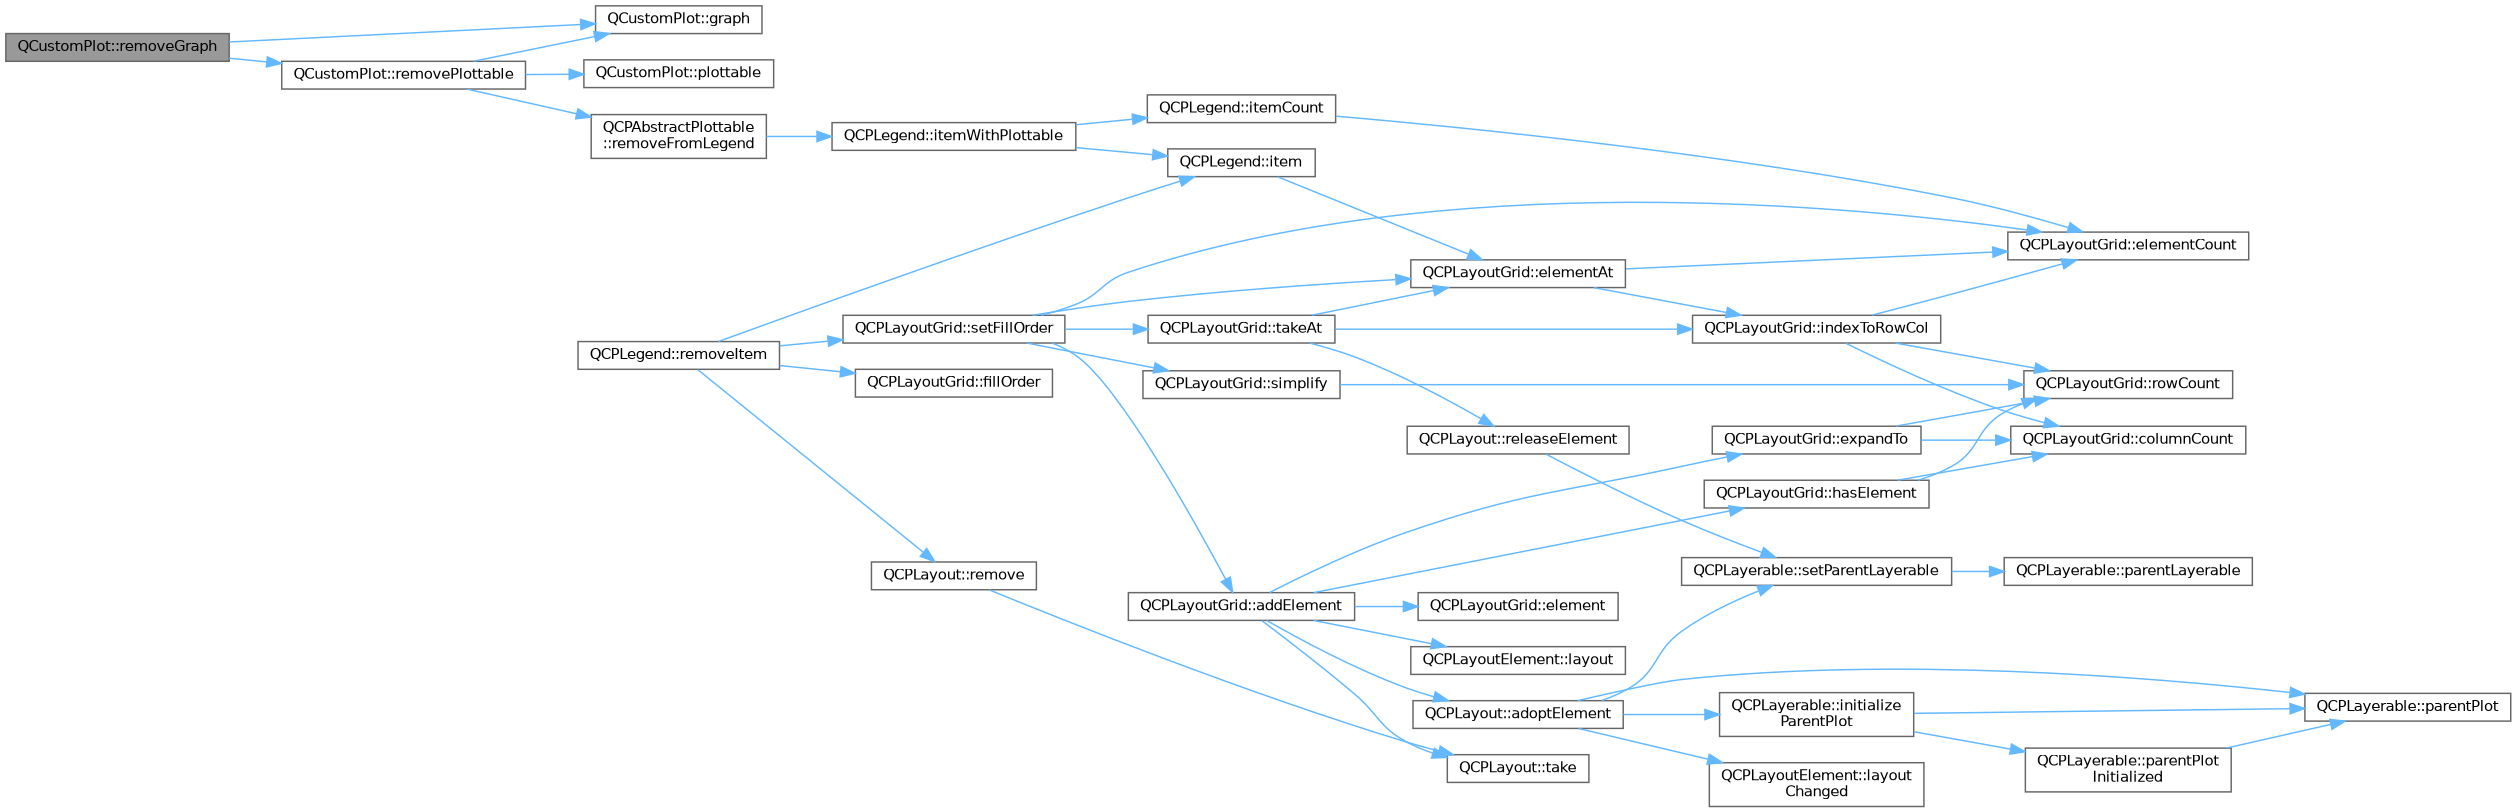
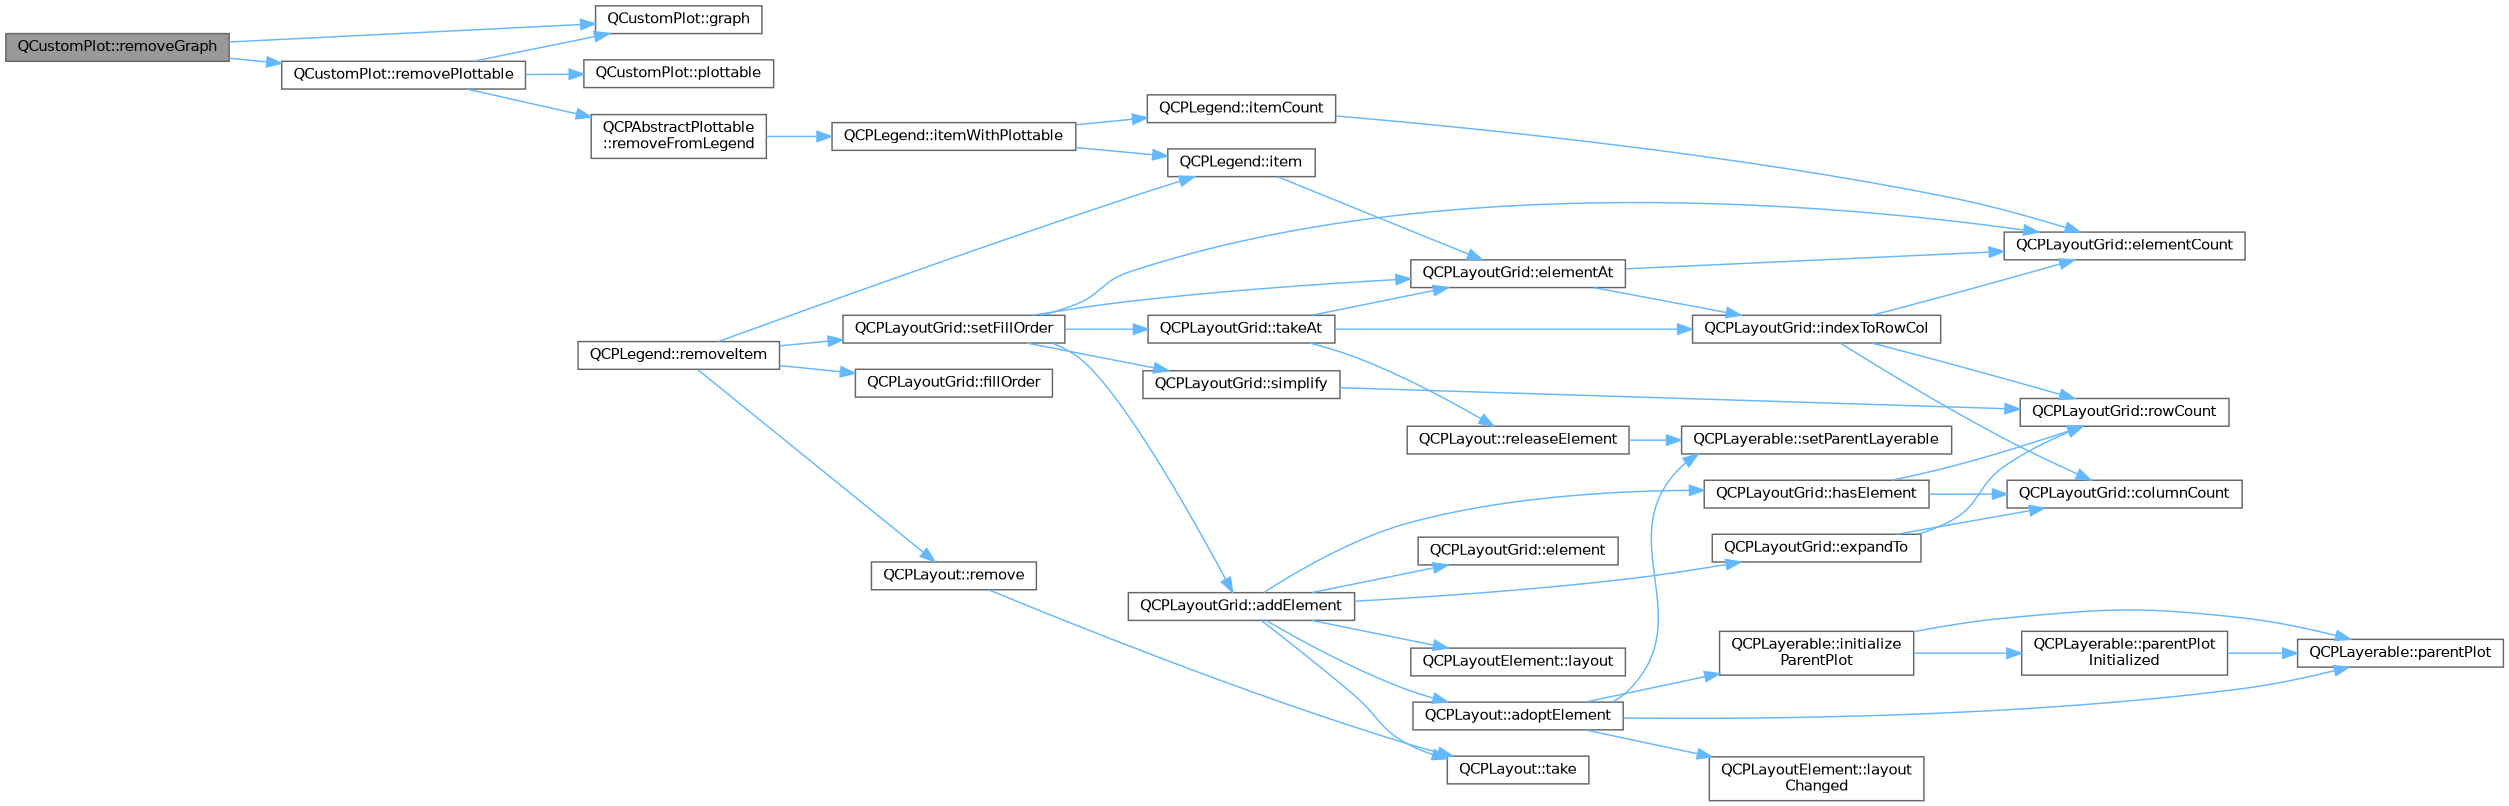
(2128, 571) -> none
